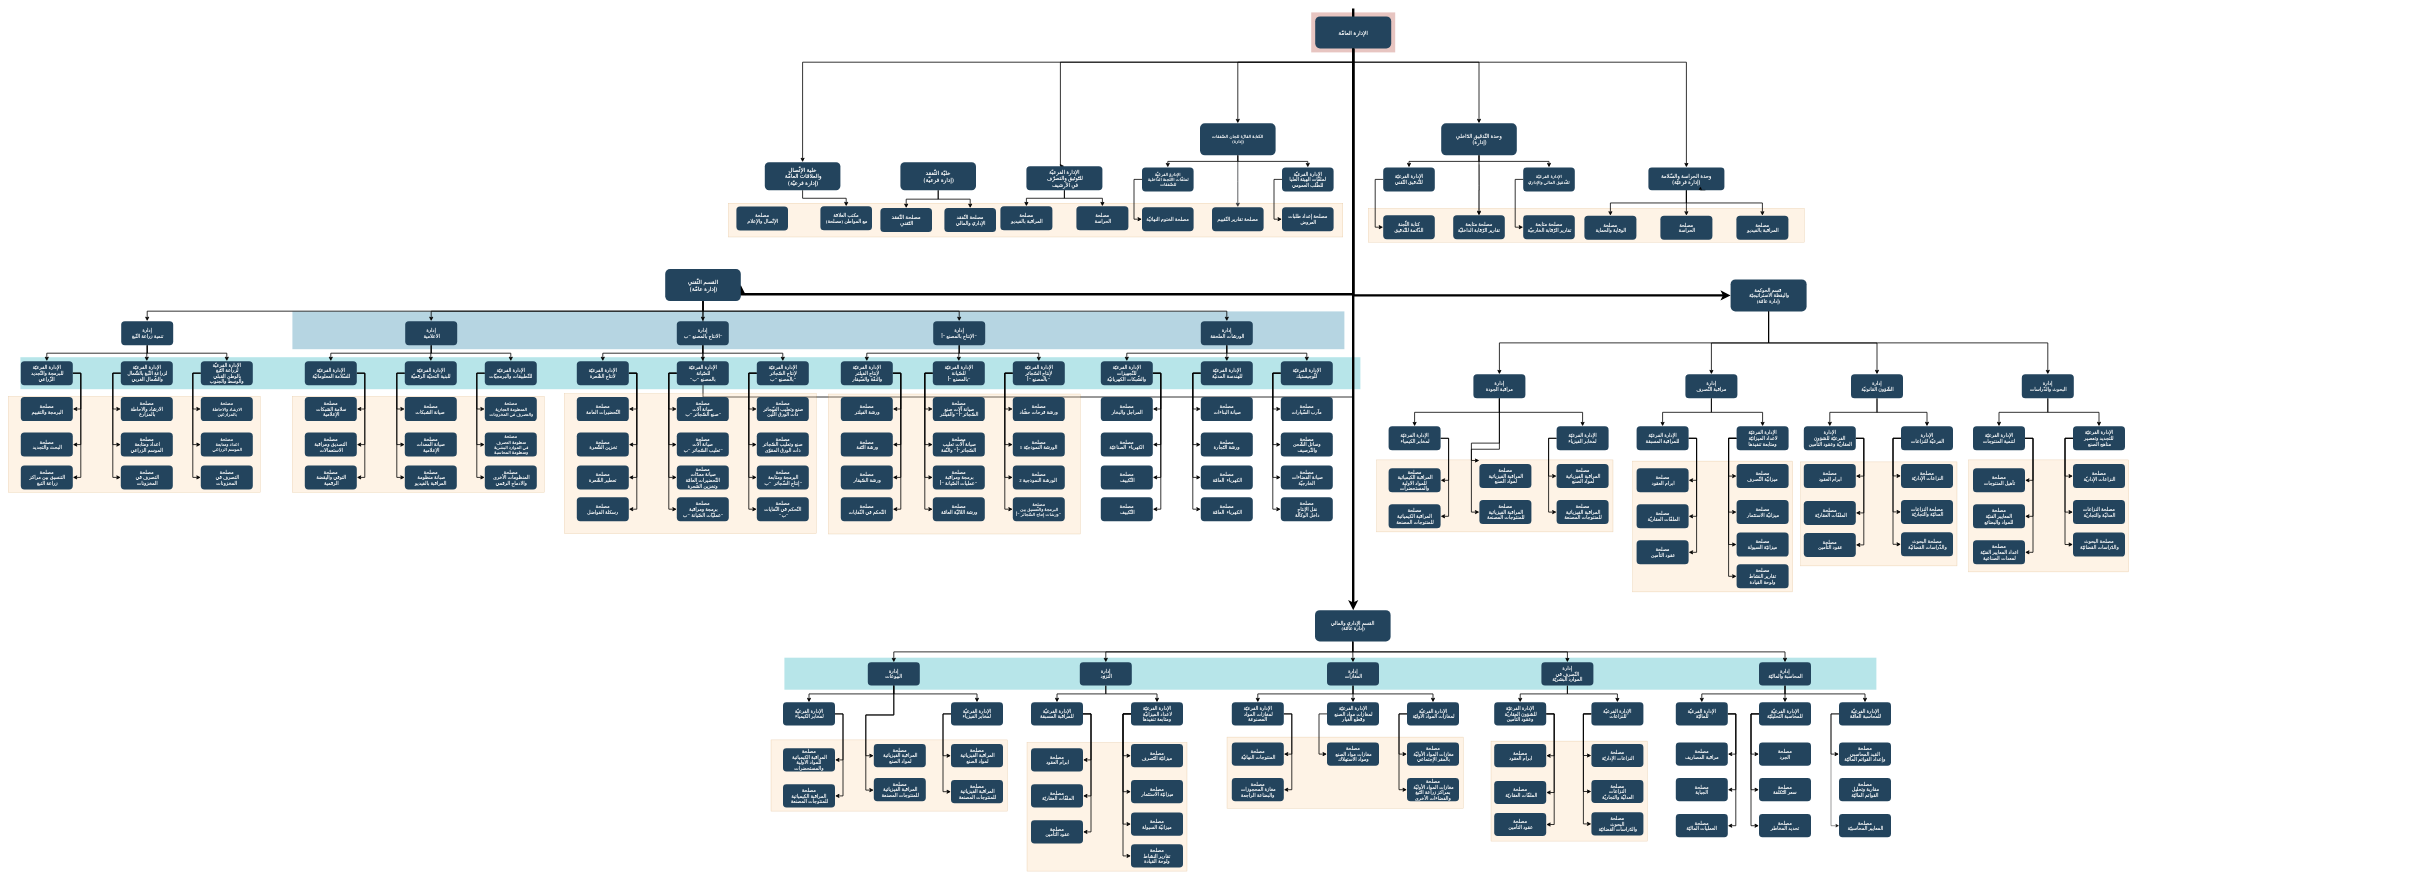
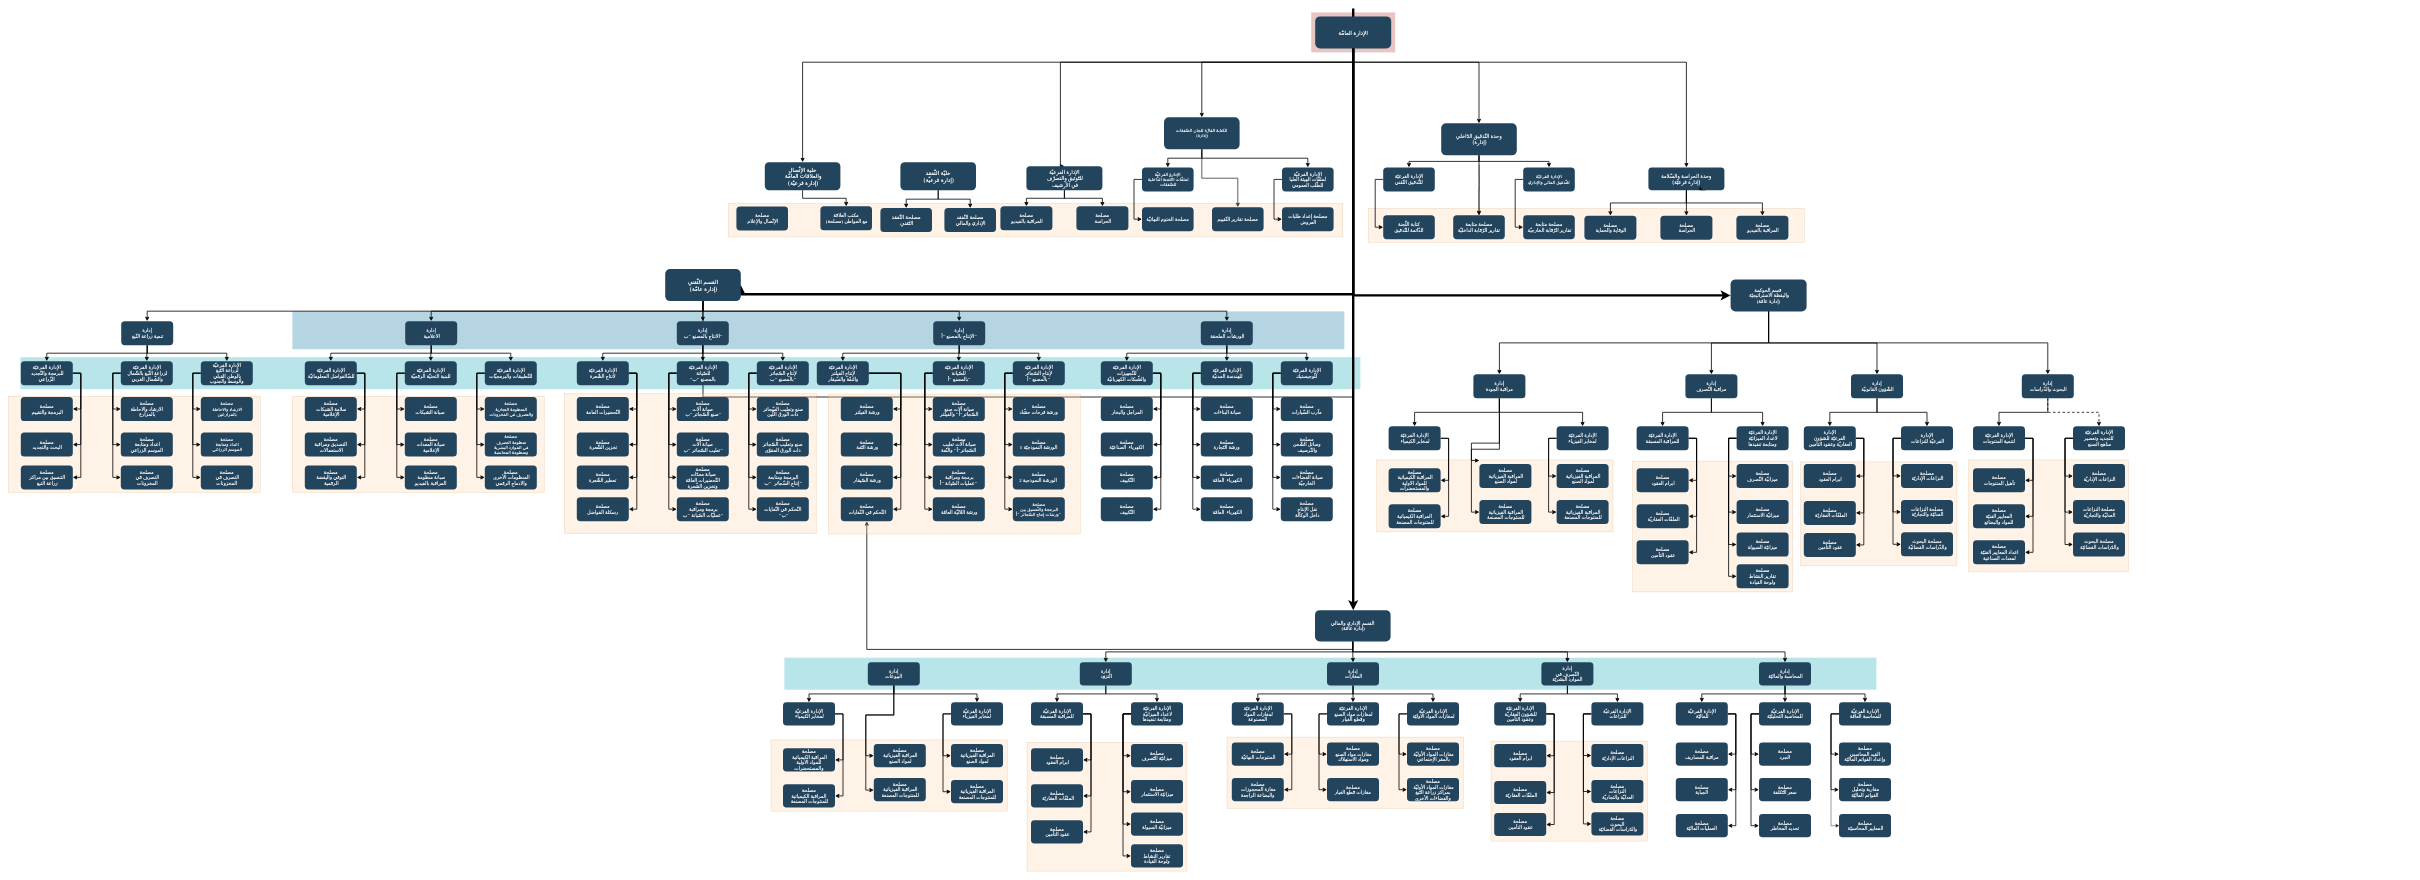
(1238, 139) -> (1202, 133)
(330, 371) -> (330, 371)
(867, 373) -> (843, 373)
(2077, 412) -> (2077, 412)
(995, 652) -> (1047, 649)
none -> (1319, 790)
none -> (1353, 790)
none -> (1833, 790)
